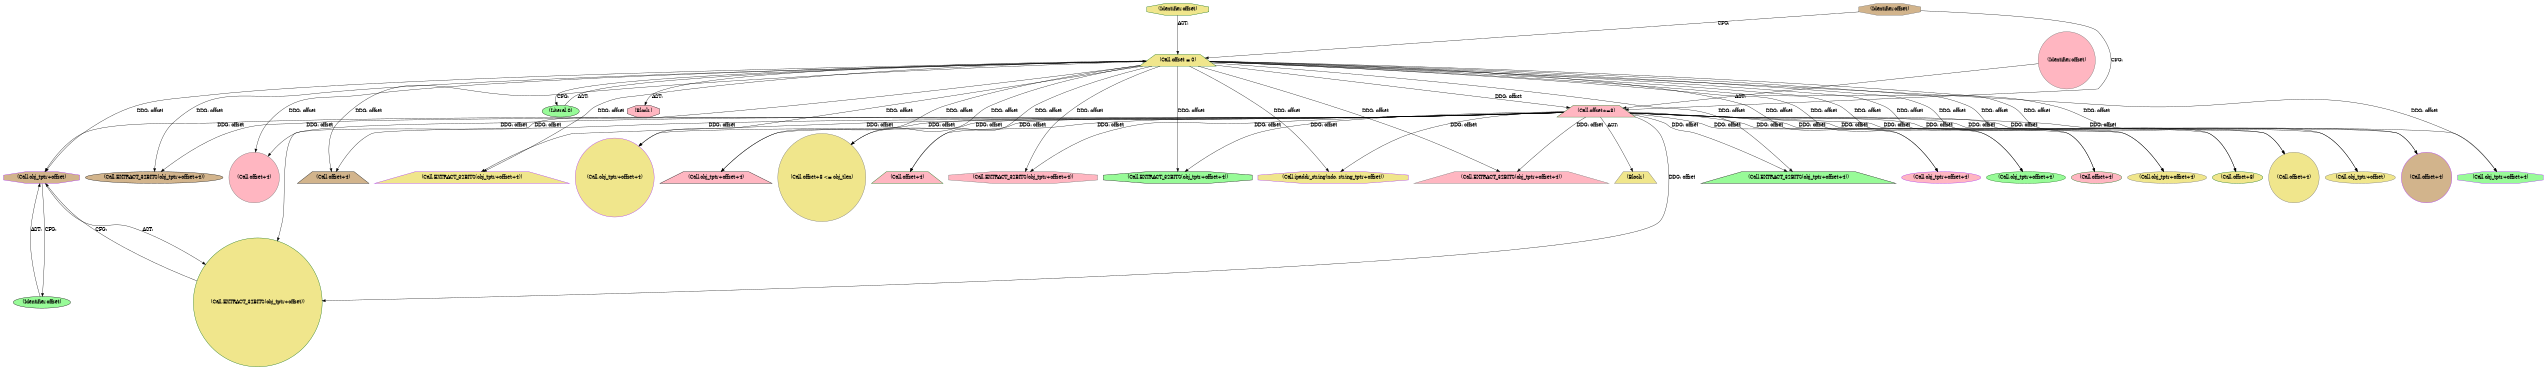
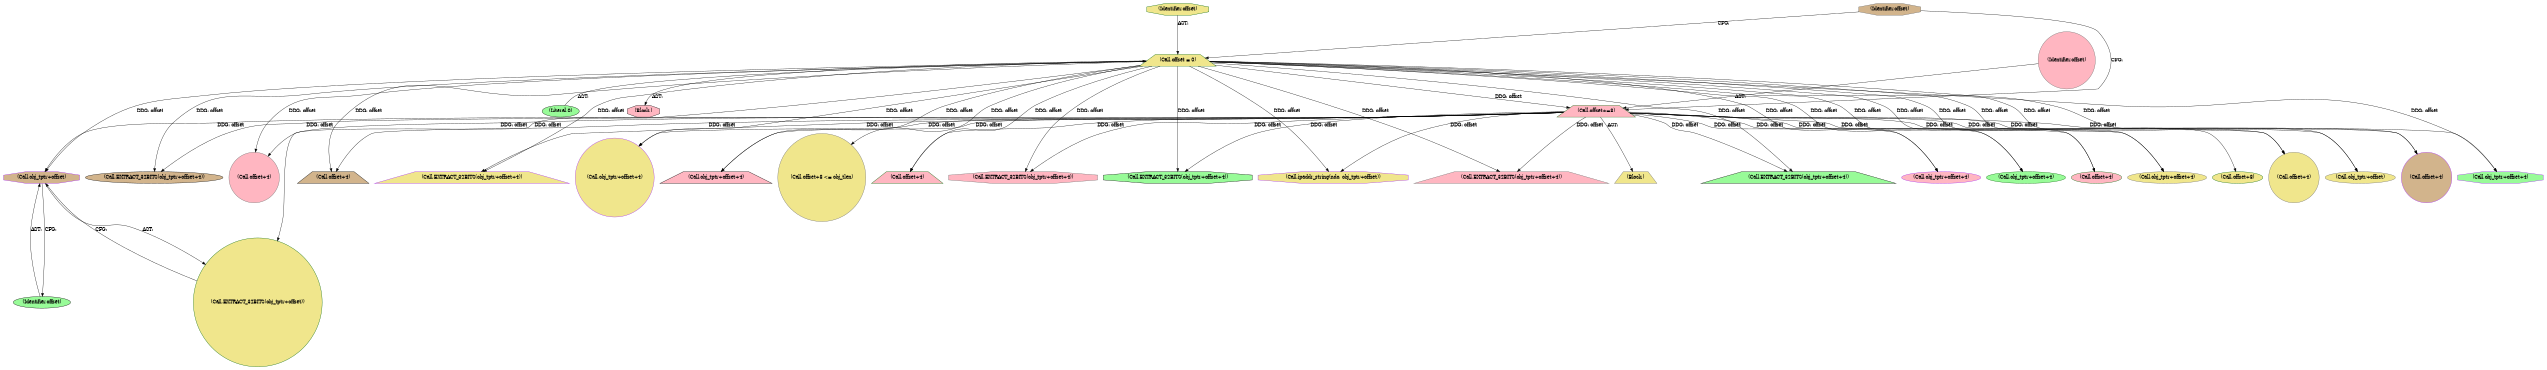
(847, 69) -> none
(1206, 118) -> none
(1848, 122) -> none
(1333, 178) -> (1333, 178)
(1055, 278) -> none
